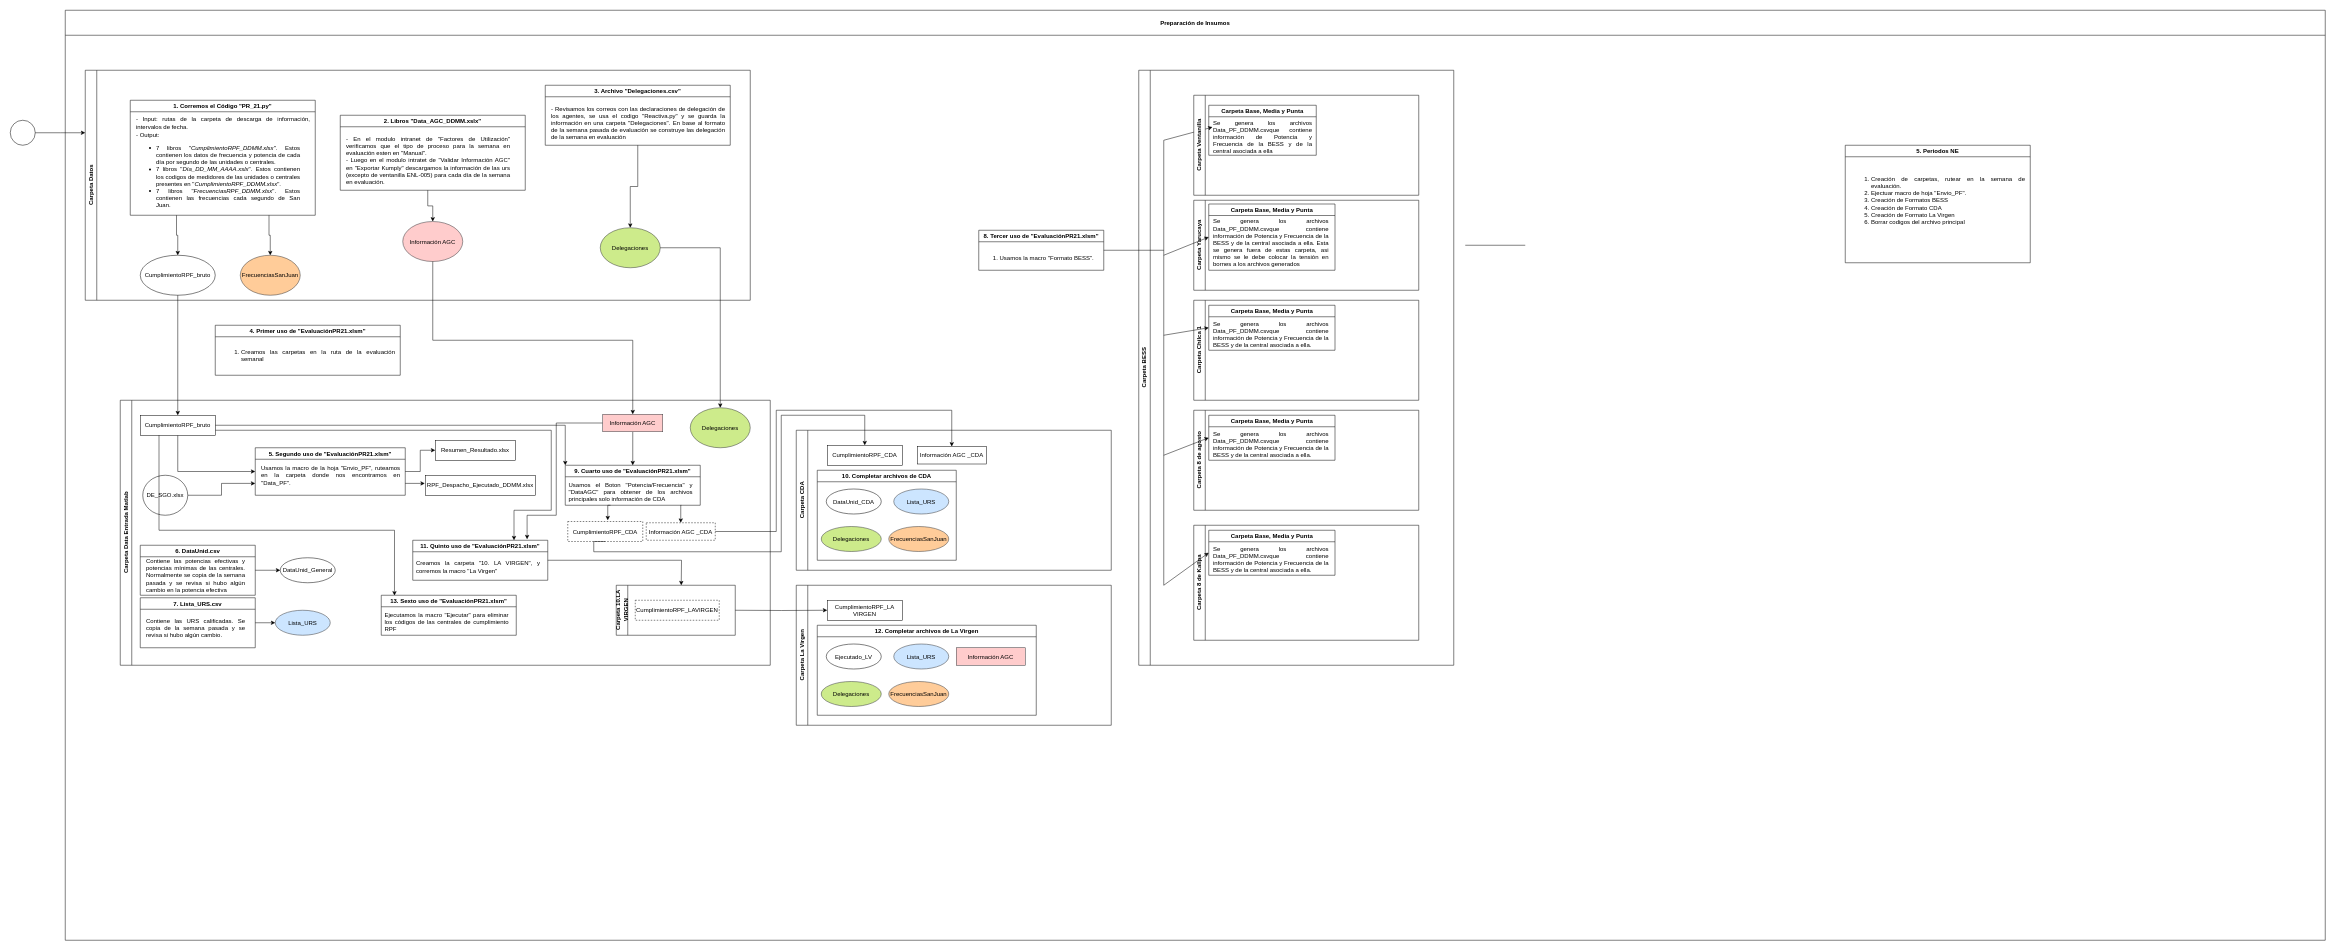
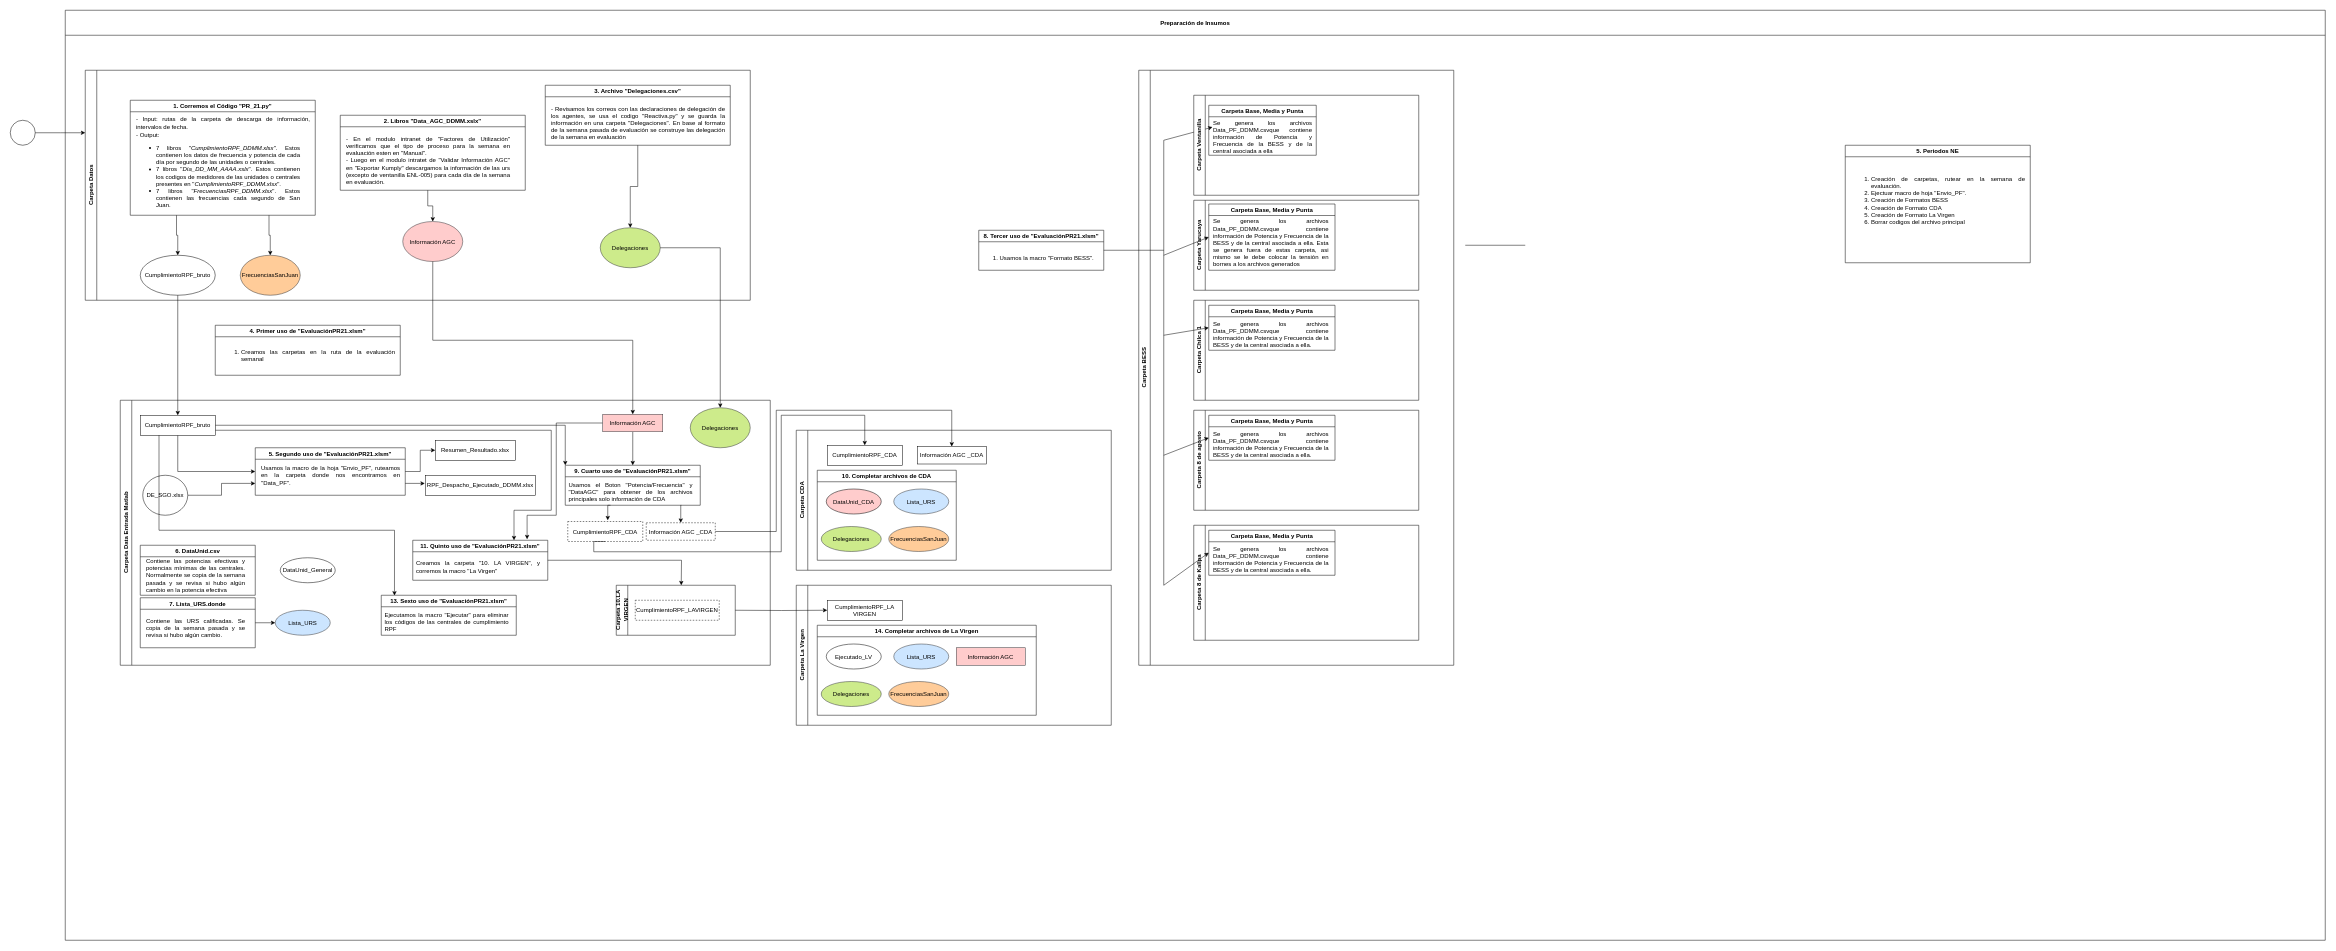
(854, 502) -> (854, 502)
(275, 570) -> none
(198, 604) -> (198, 604)
(927, 631) -> (927, 631)
